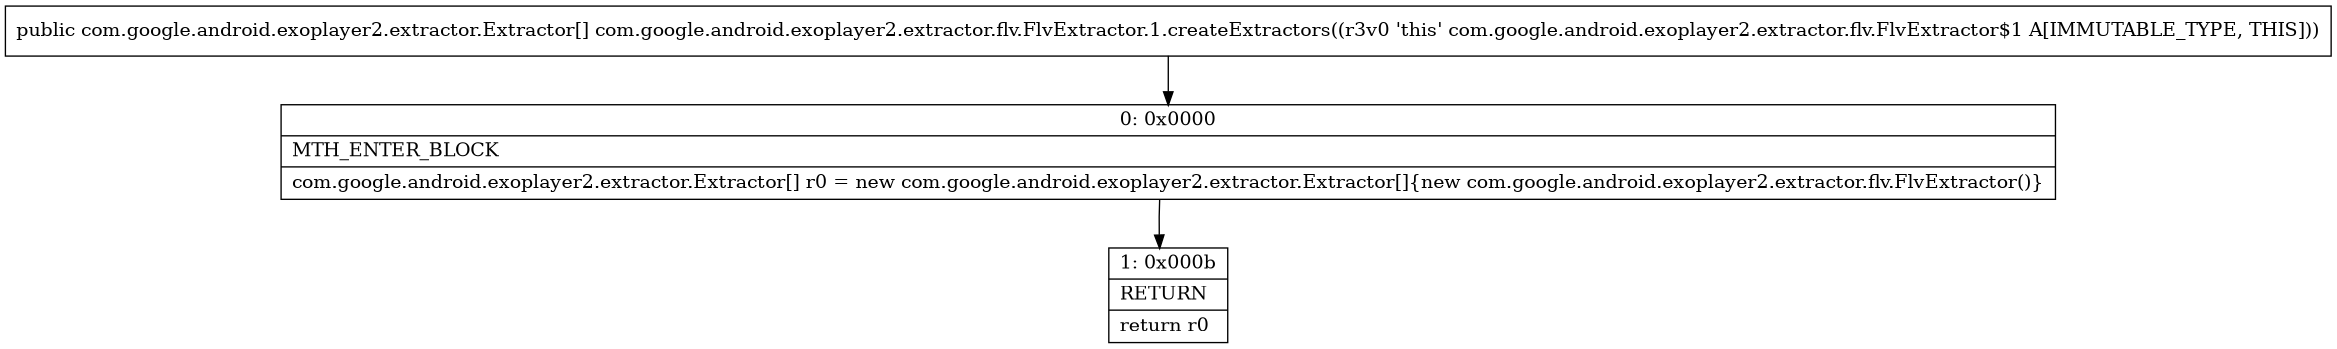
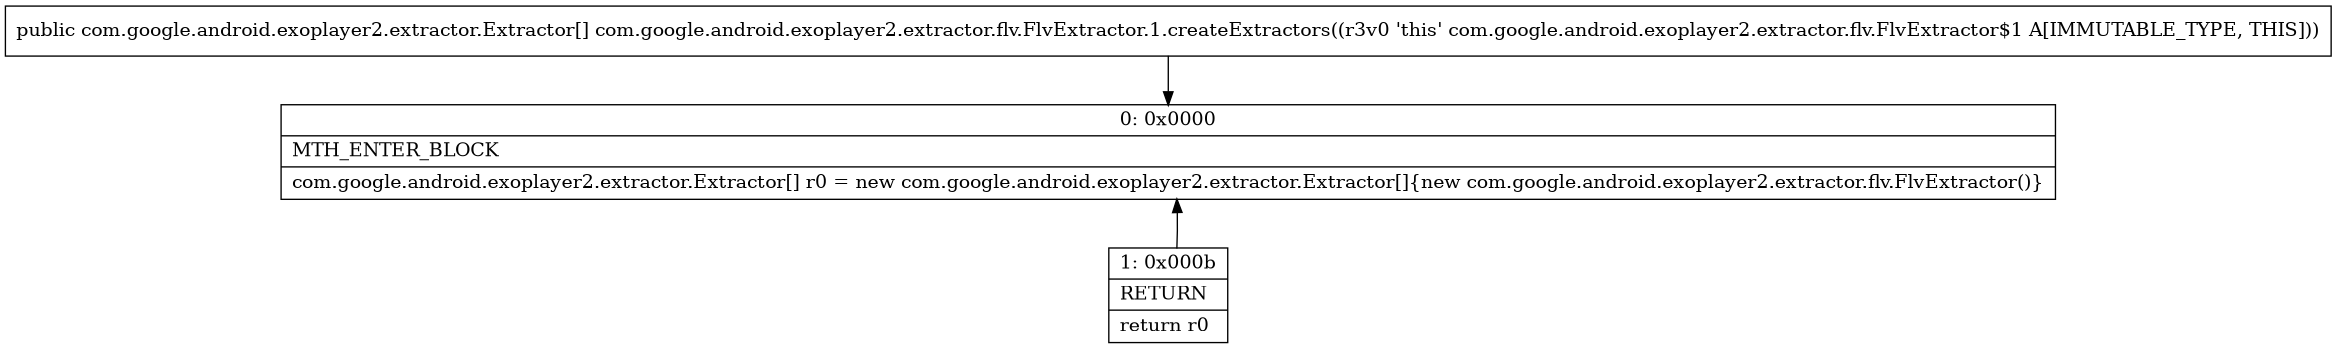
(1159, 217) -> (1177, 231)
